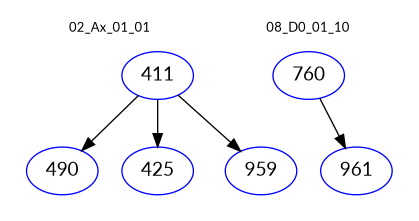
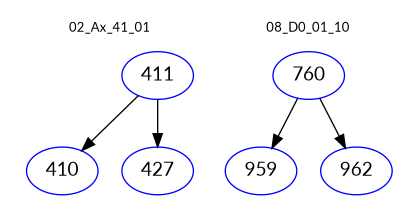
(110, 28) -> (110, 28)
(195, 111) -> (288, 117)
(62, 171) -> (62, 171)
(158, 171) -> (158, 171)
(356, 171) -> (356, 171)
